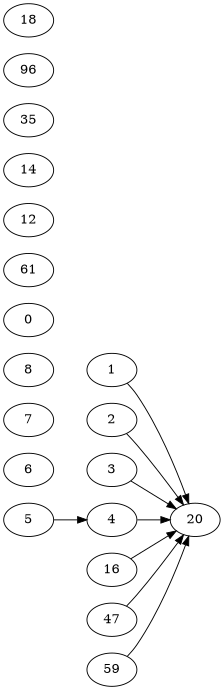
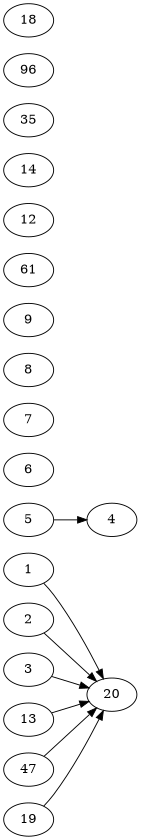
(29, 320) -> (29, 320)
(149, 520) -> none
(112, 570) -> (29, 720)
(112, 670) -> (29, 820)
